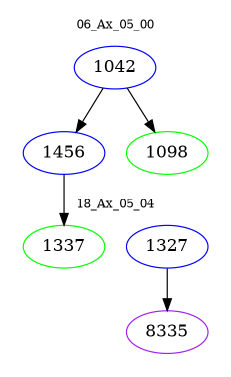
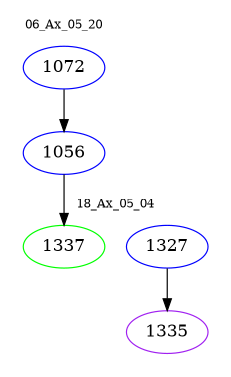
(116, 26) -> (64, 26)
(115, 68) -> (64, 68)
(64, 153) -> (64, 153)
(167, 153) -> none
(167, 332) -> (167, 332)
